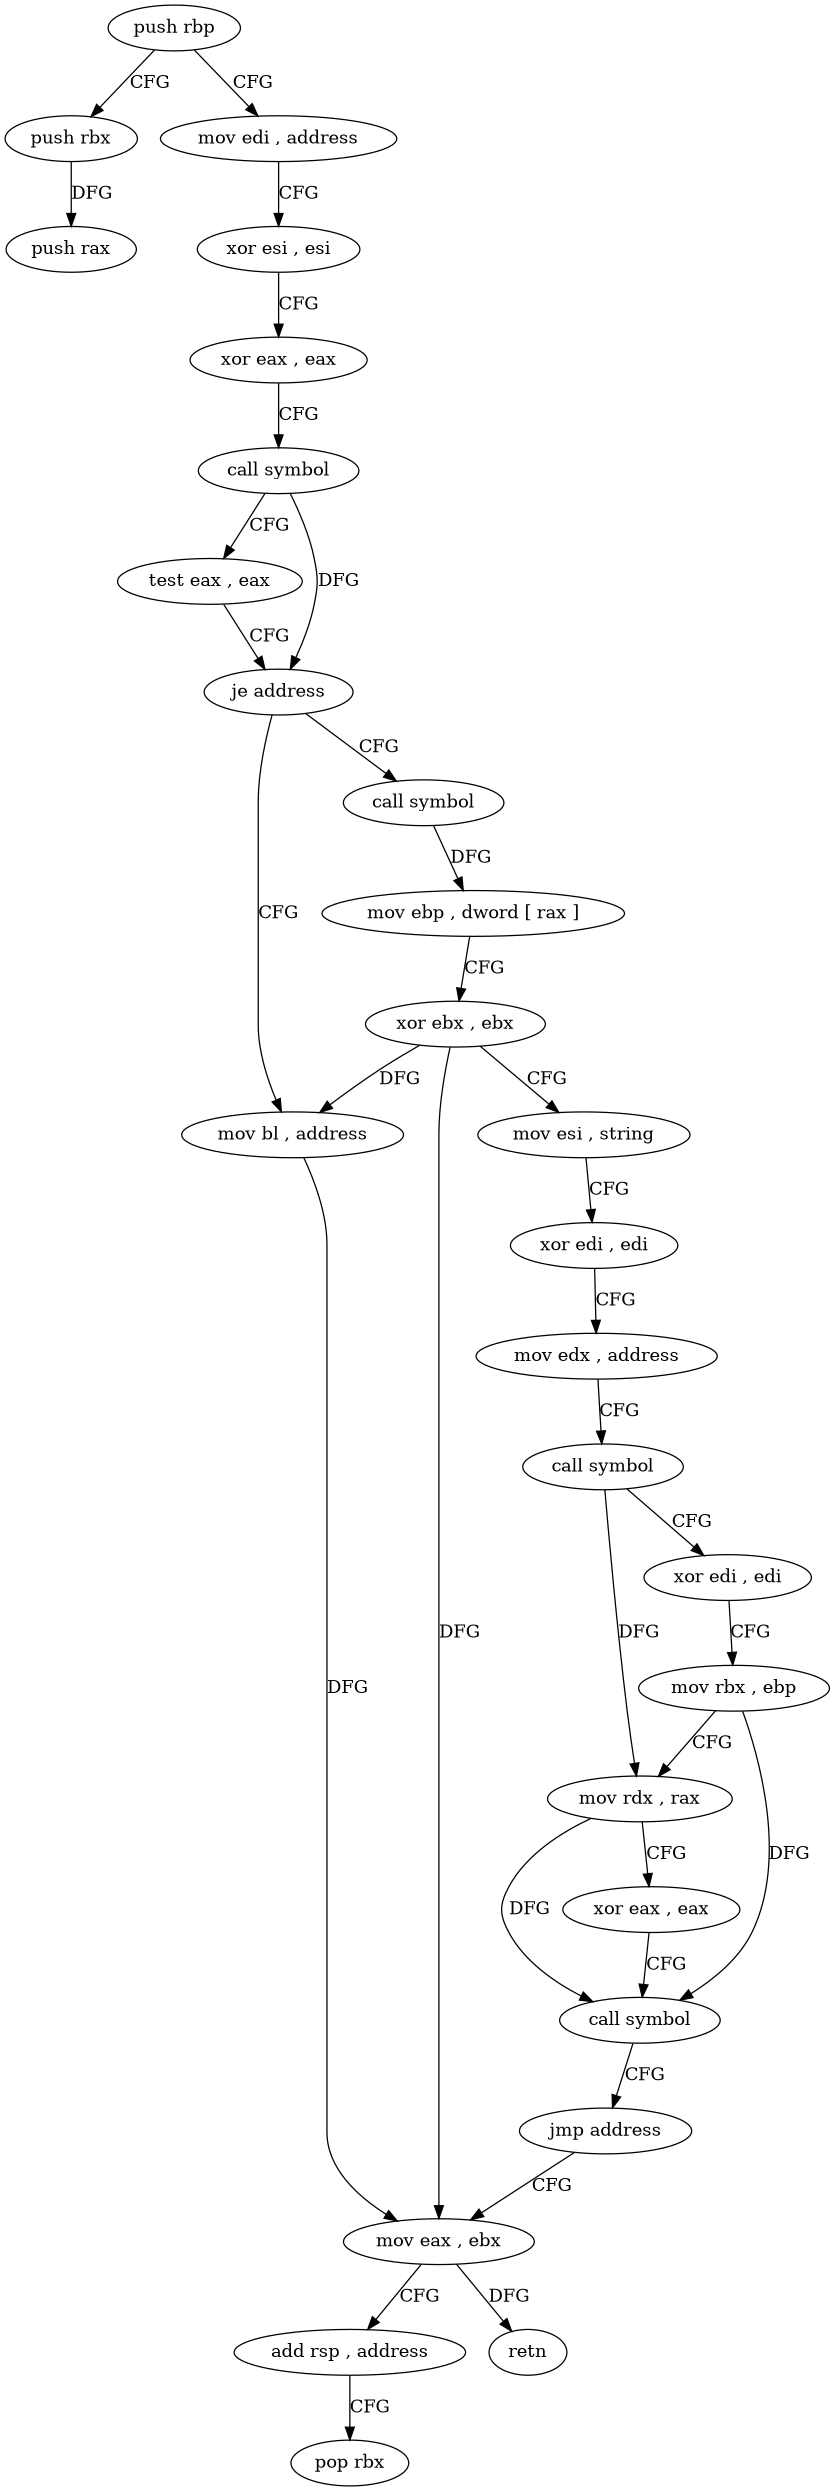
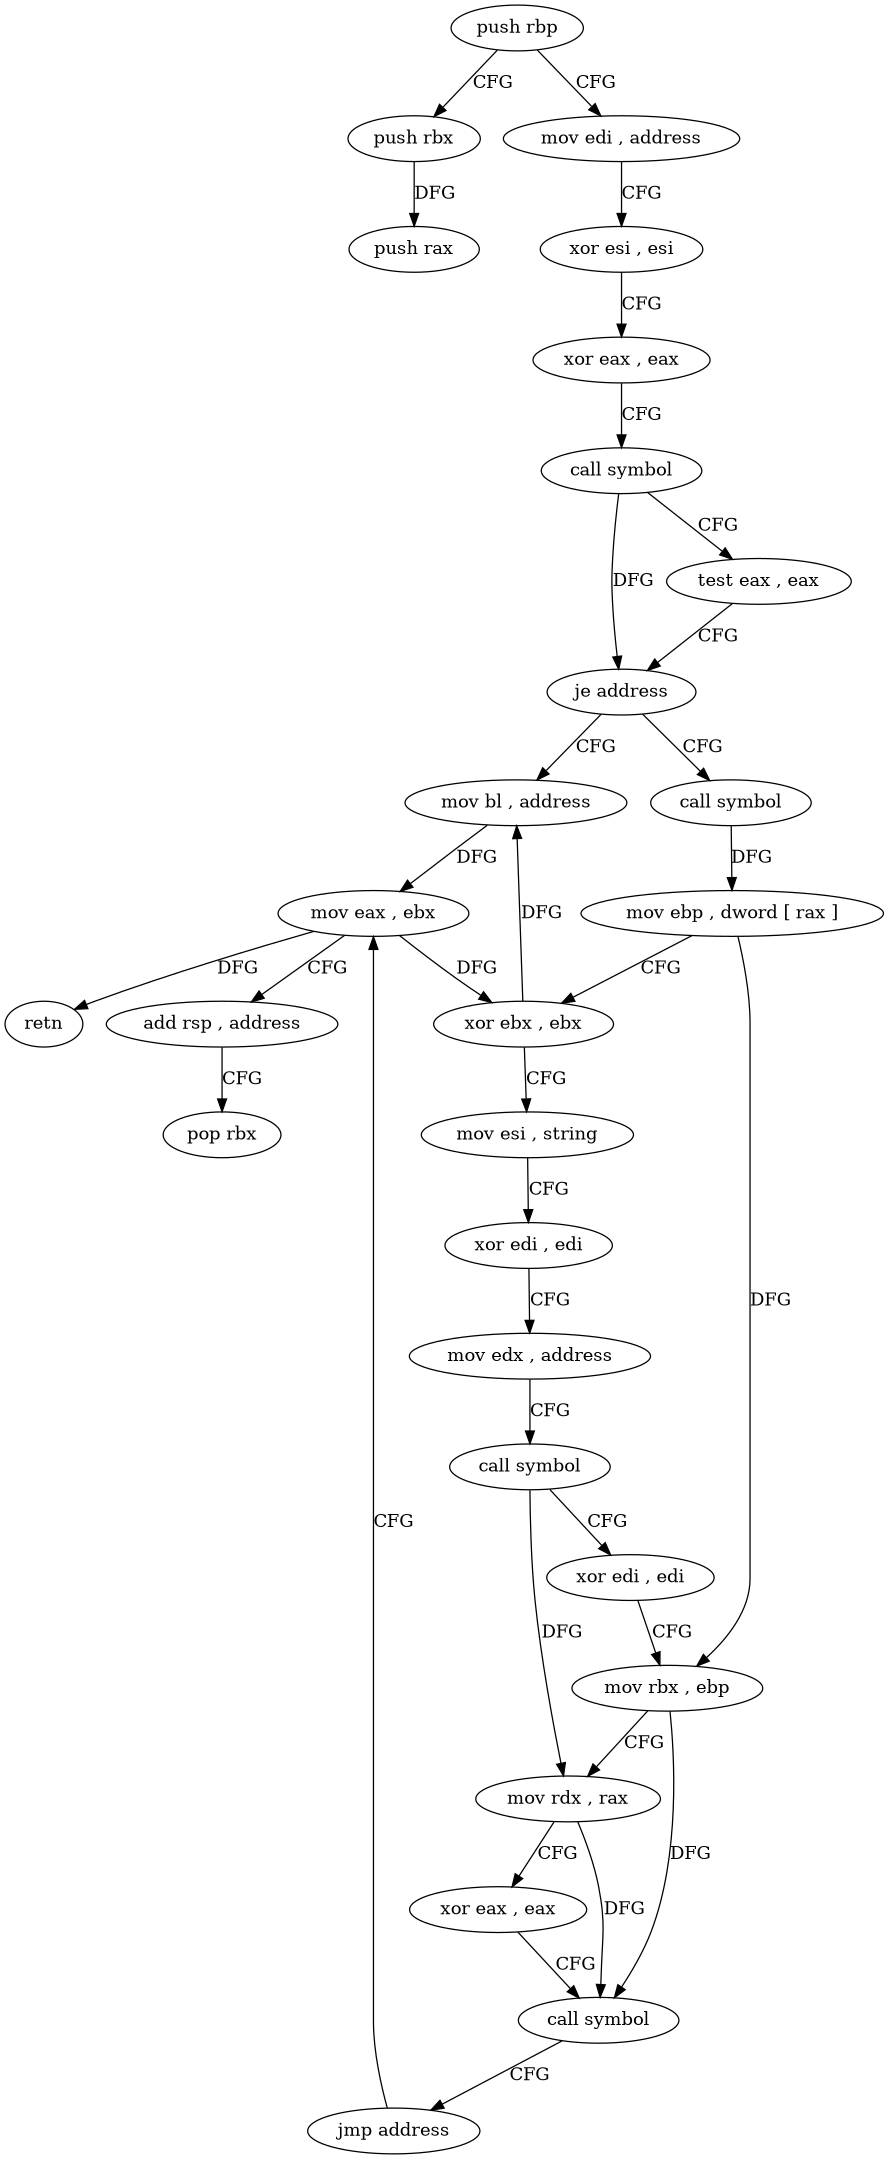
none -> (750, 1303)
(439, 1626) -> (440, 966)
